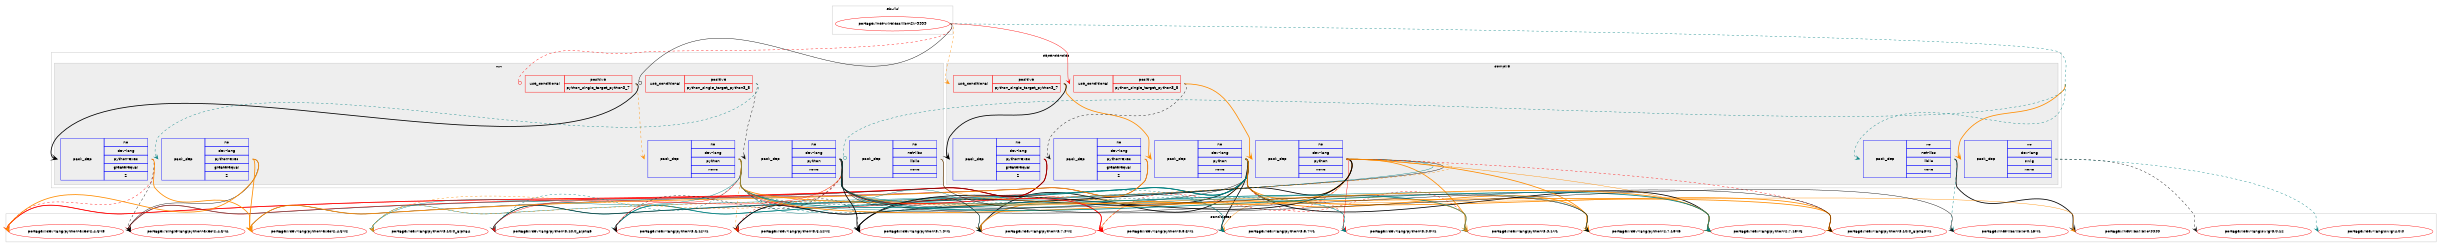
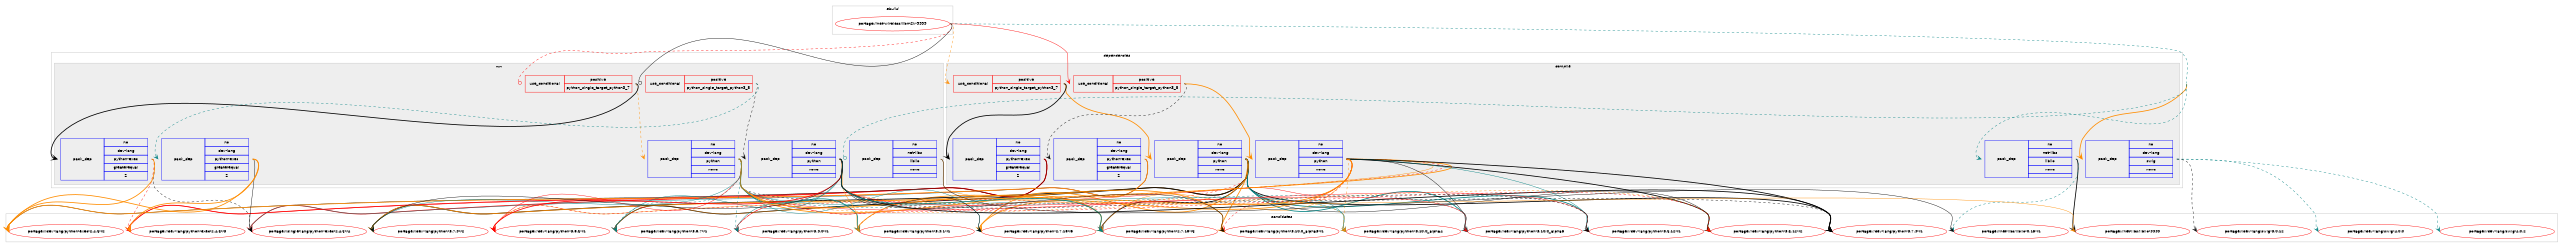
none -> (2497, 232)
